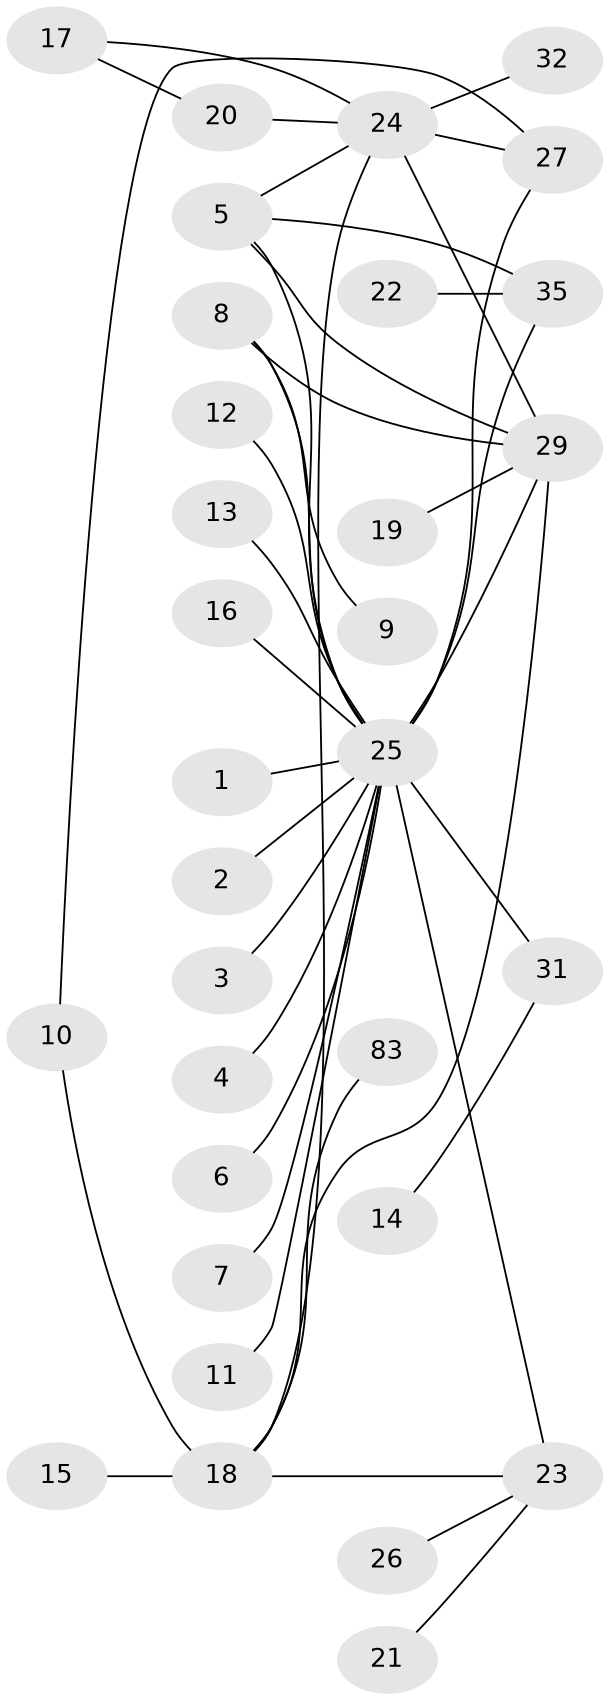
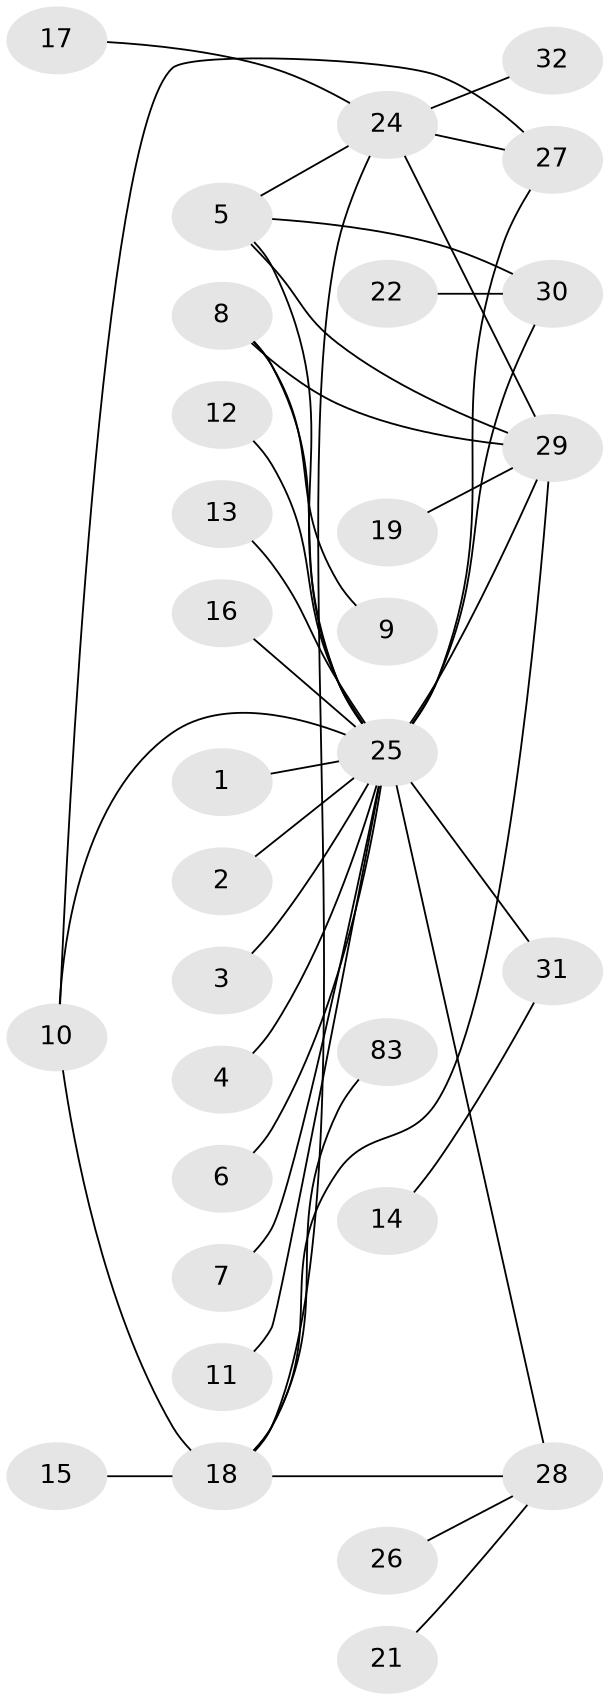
(222, 118) -> none
(553, 294) -> (553, 294)
none -> (129, 776)
(553, 1476) -> (553, 1476)
